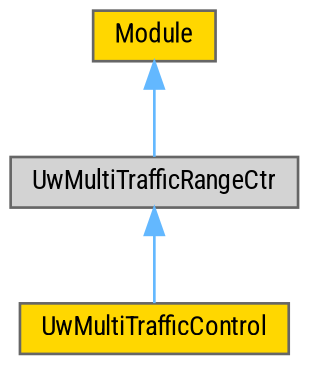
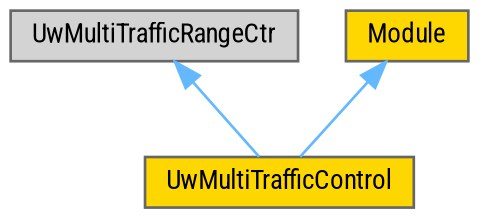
(154, 123) -> (334, 119)
